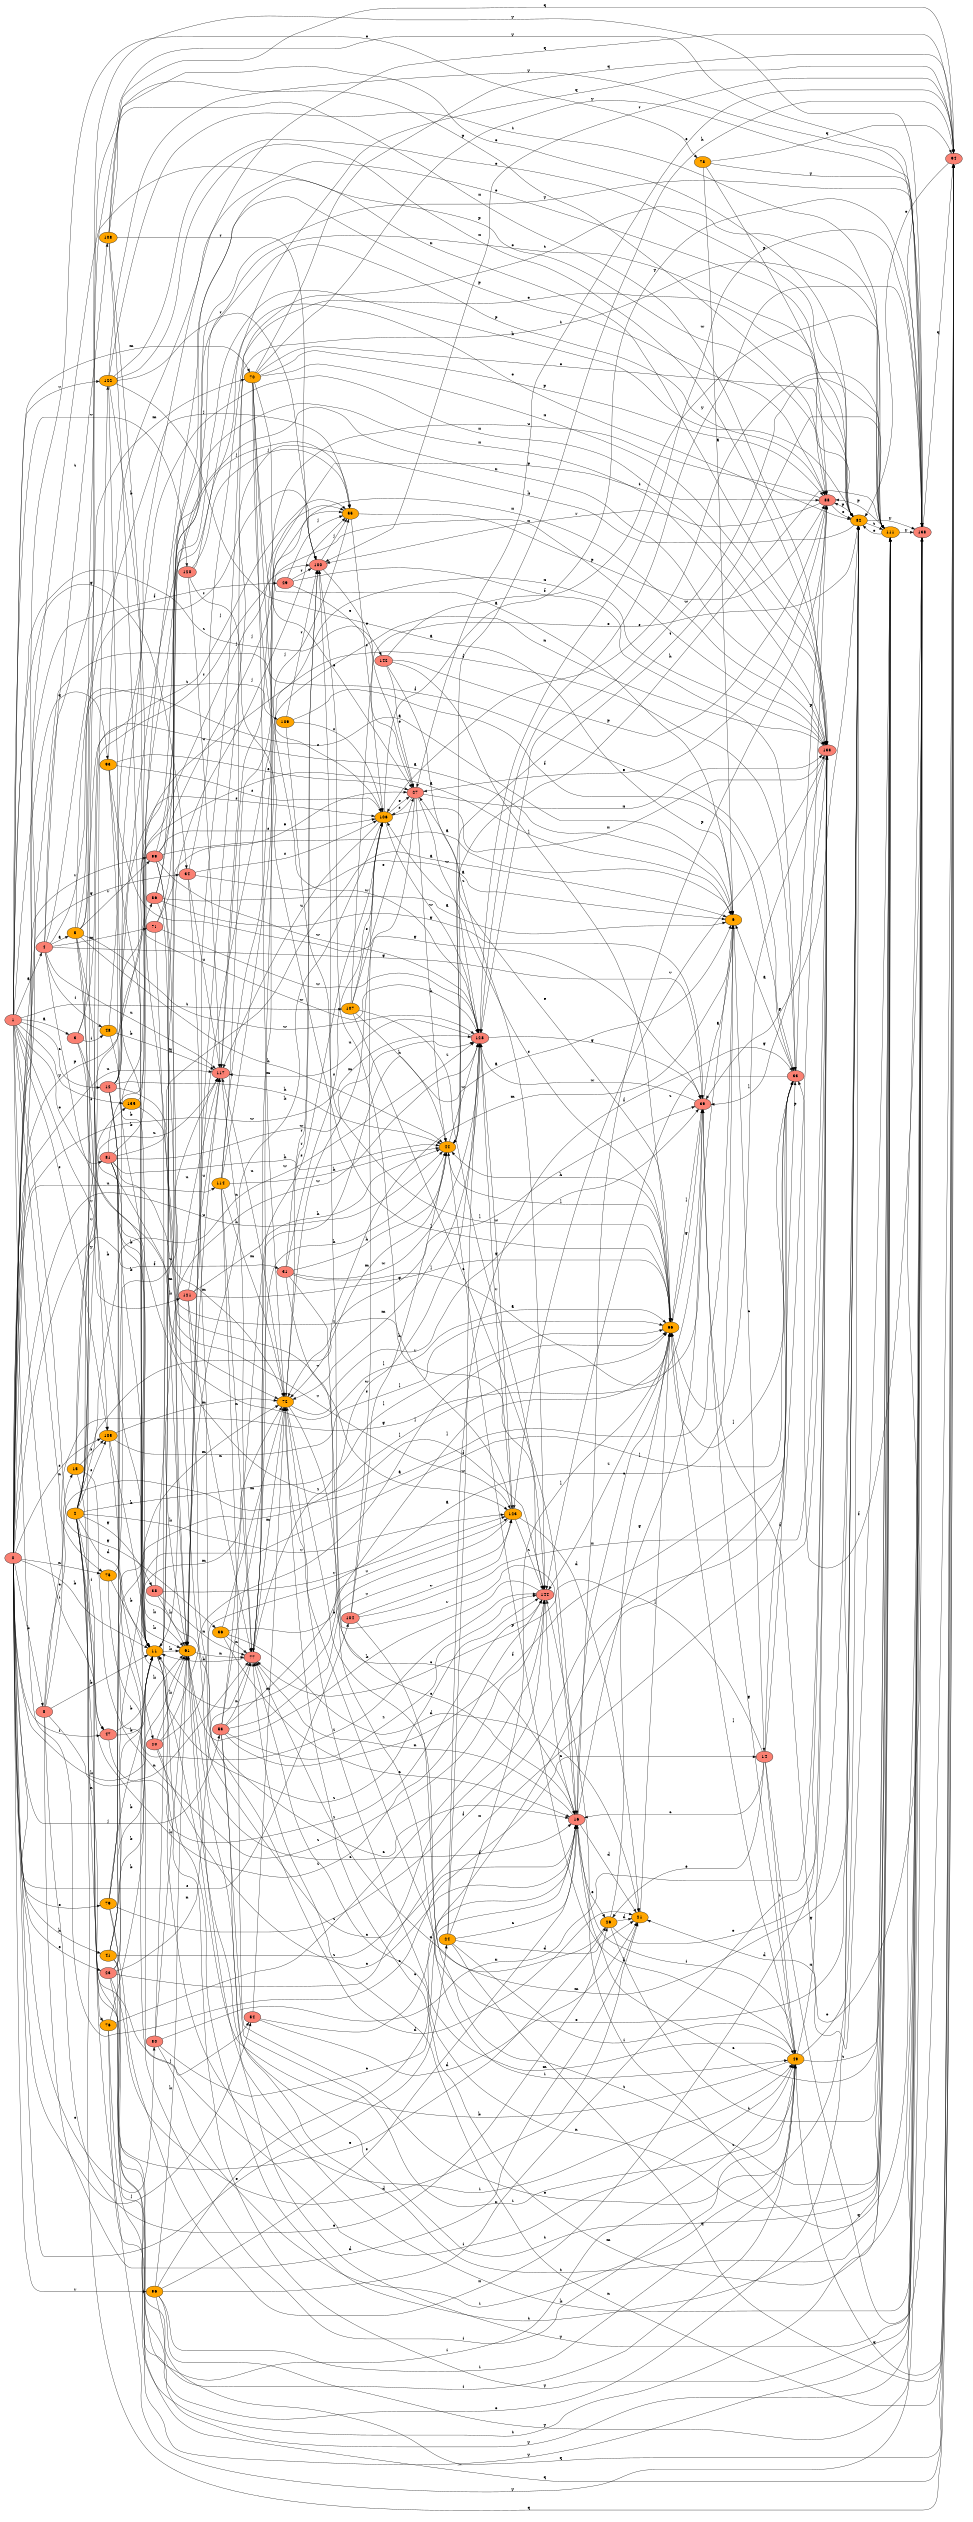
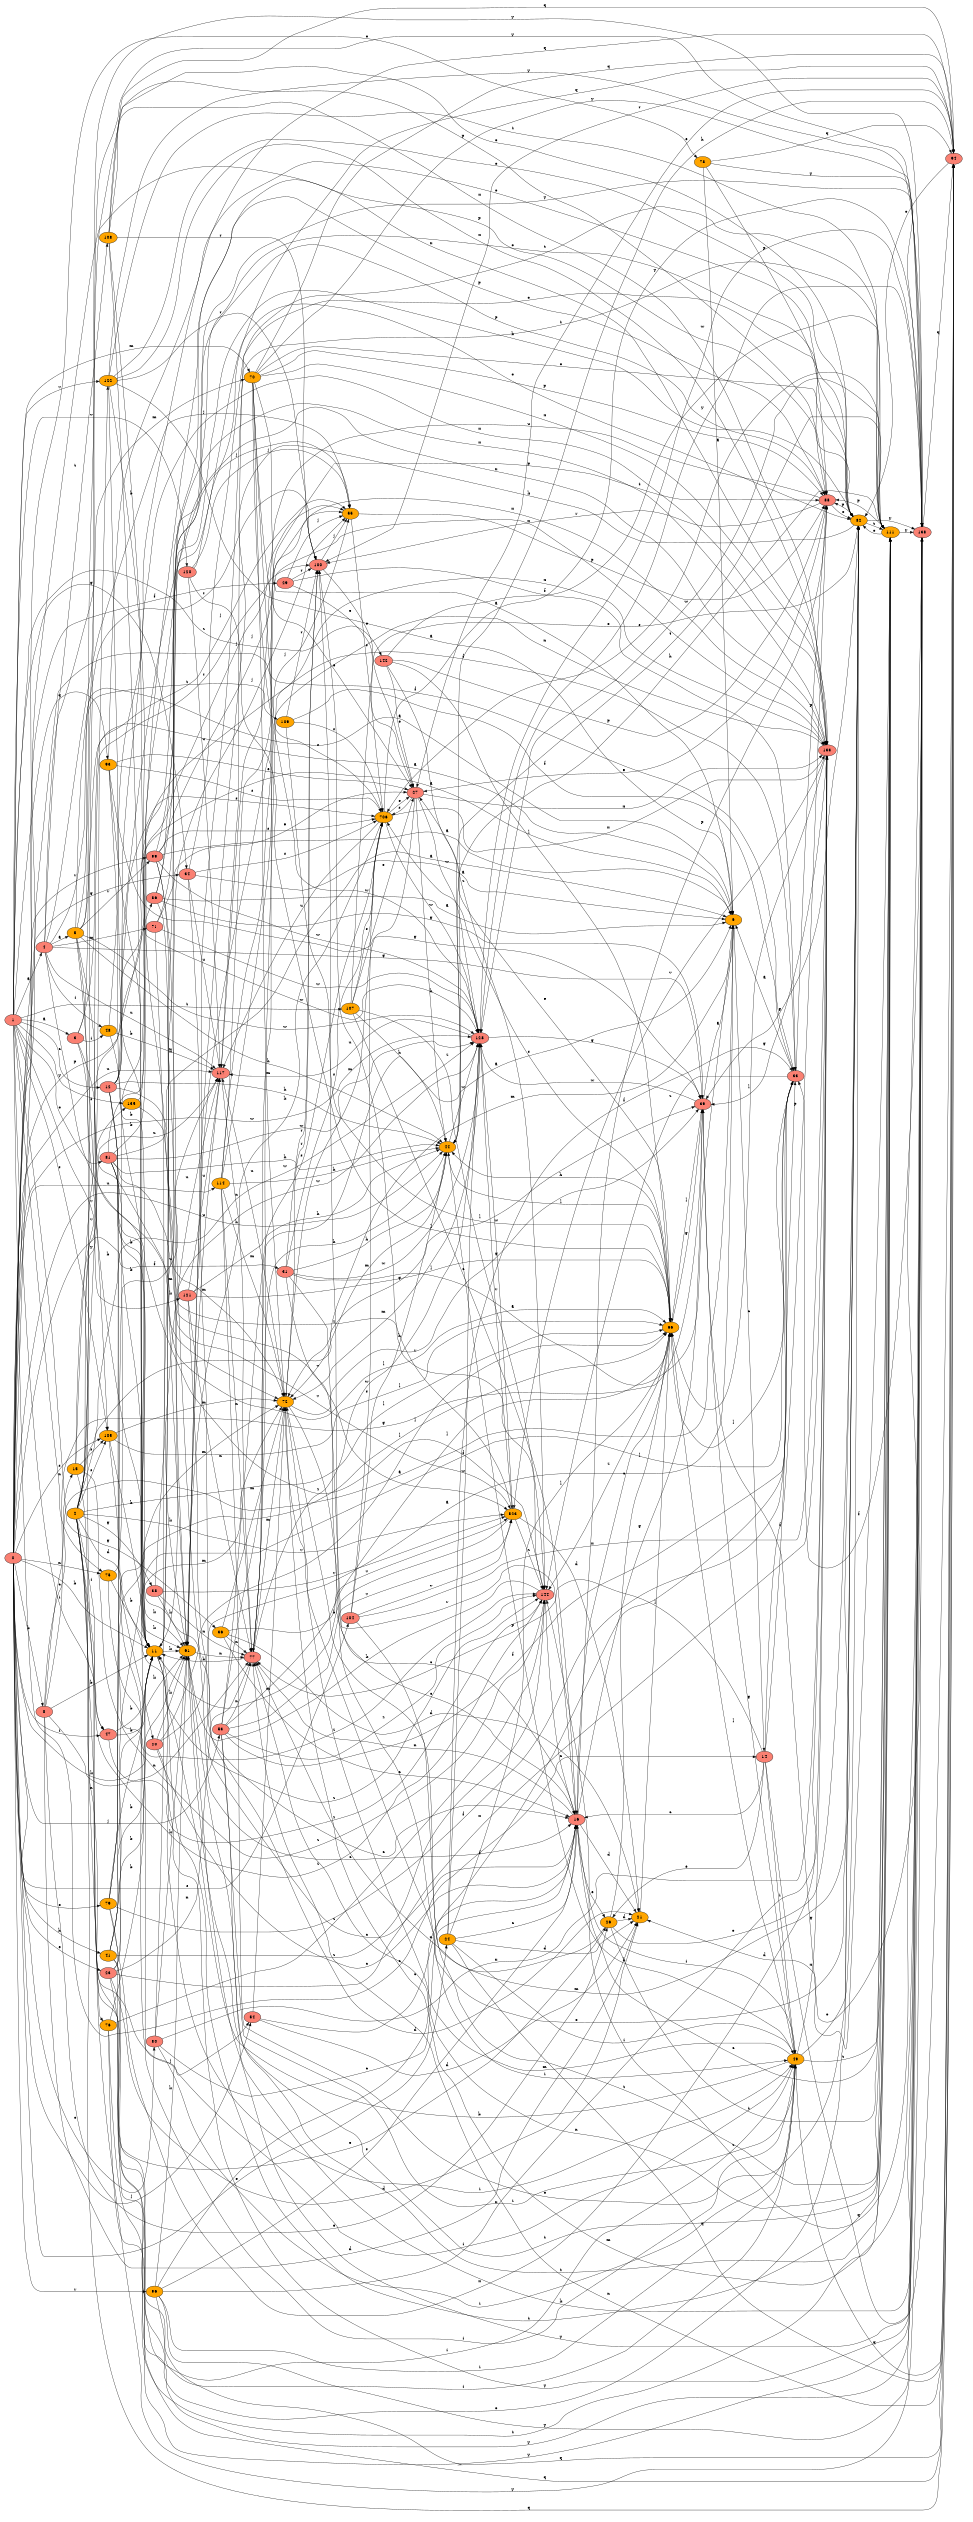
(384, 817) -> (384, 817)
(513, 1514) -> (513, 1514)
